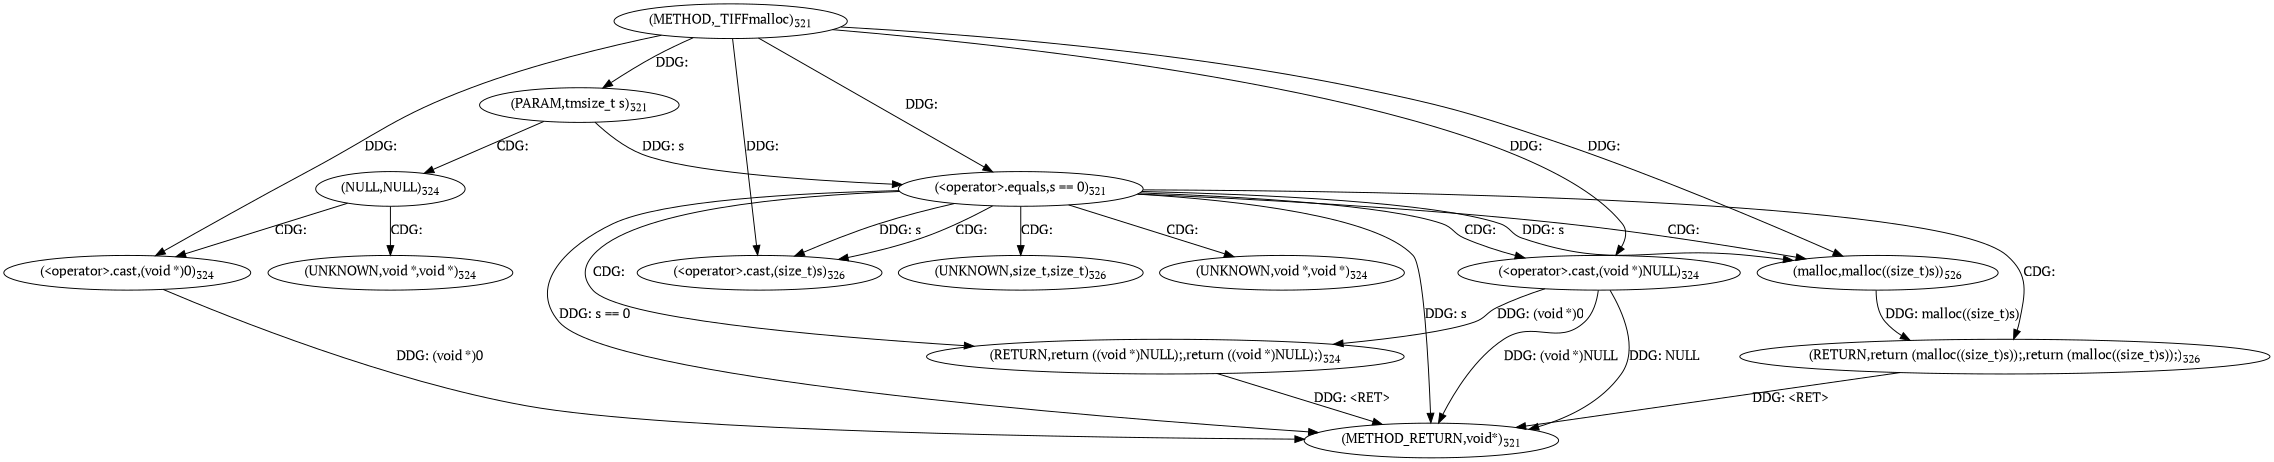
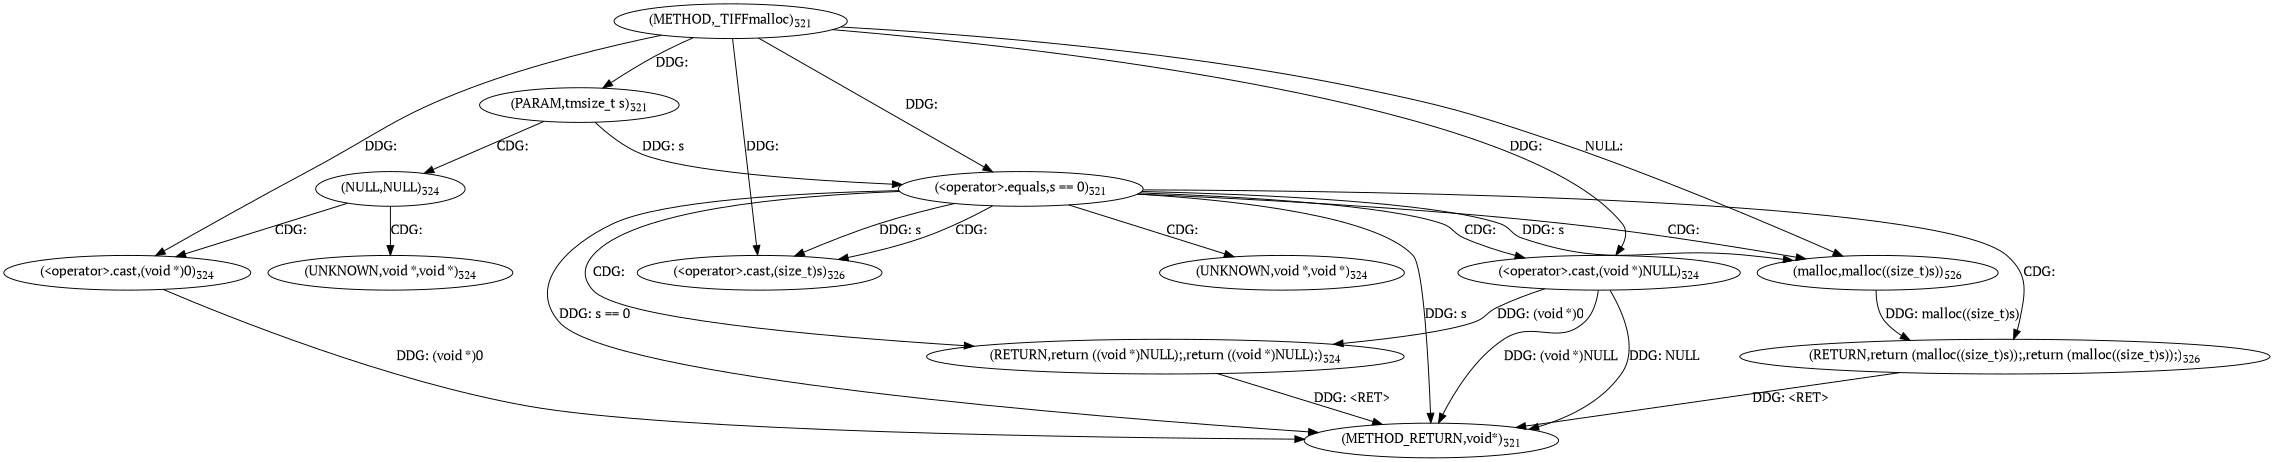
(1606, 147) -> (1606, 147)
(1021, 273) -> none
